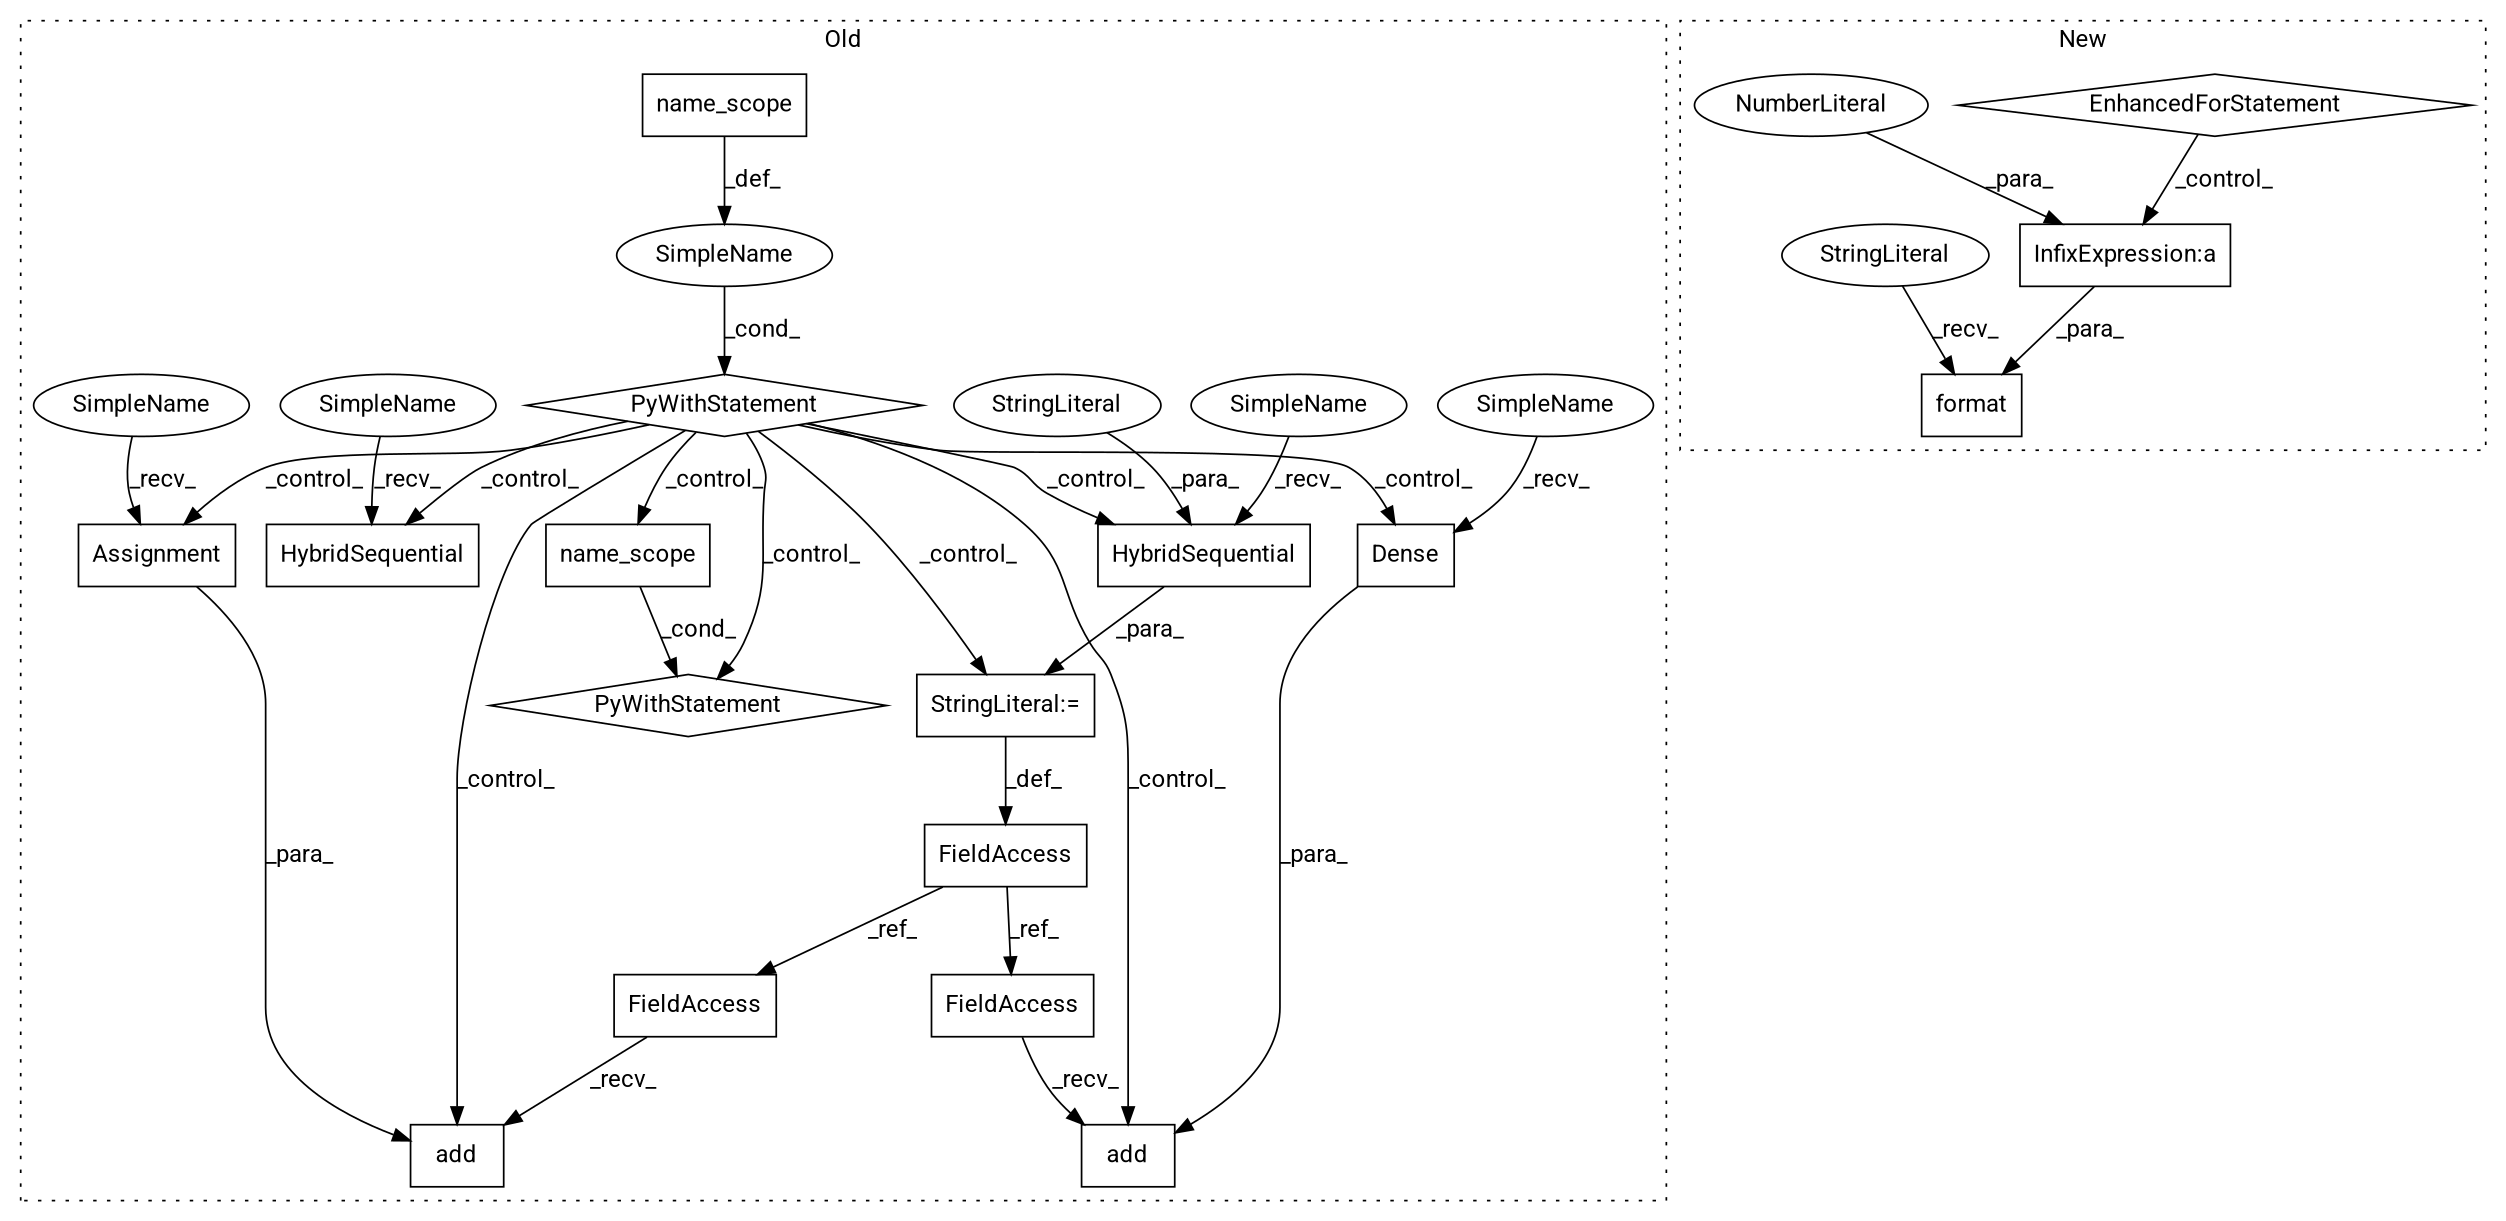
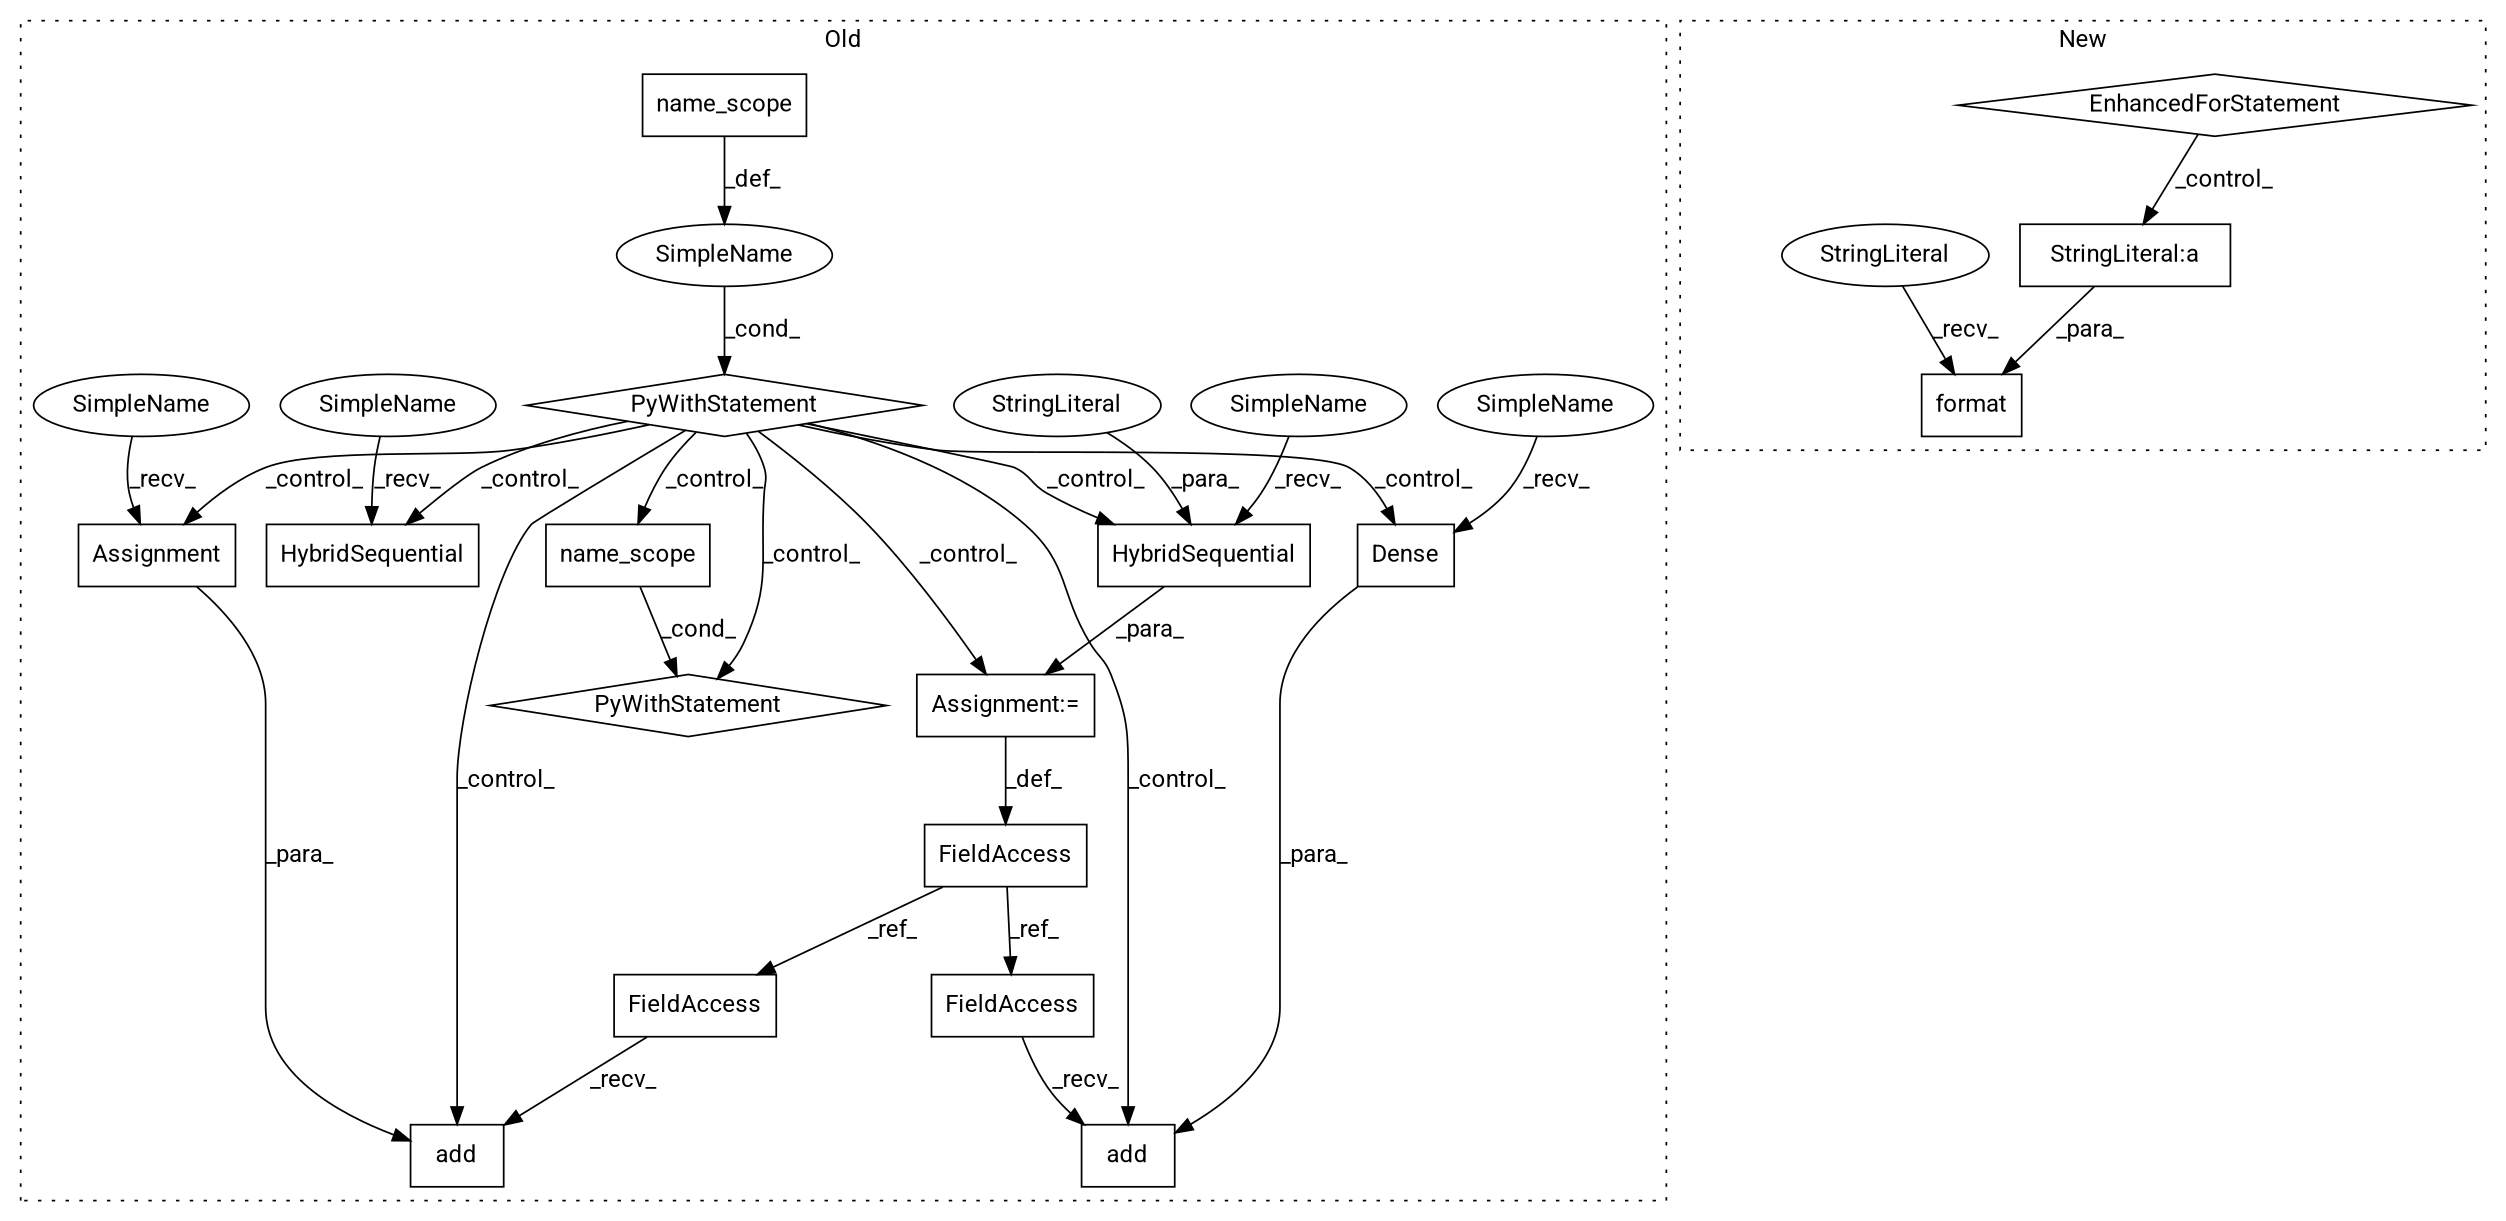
(1811, 105) -> none
(2125, 255) -> (2125, 255)
(1006, 706) -> (1006, 706)
